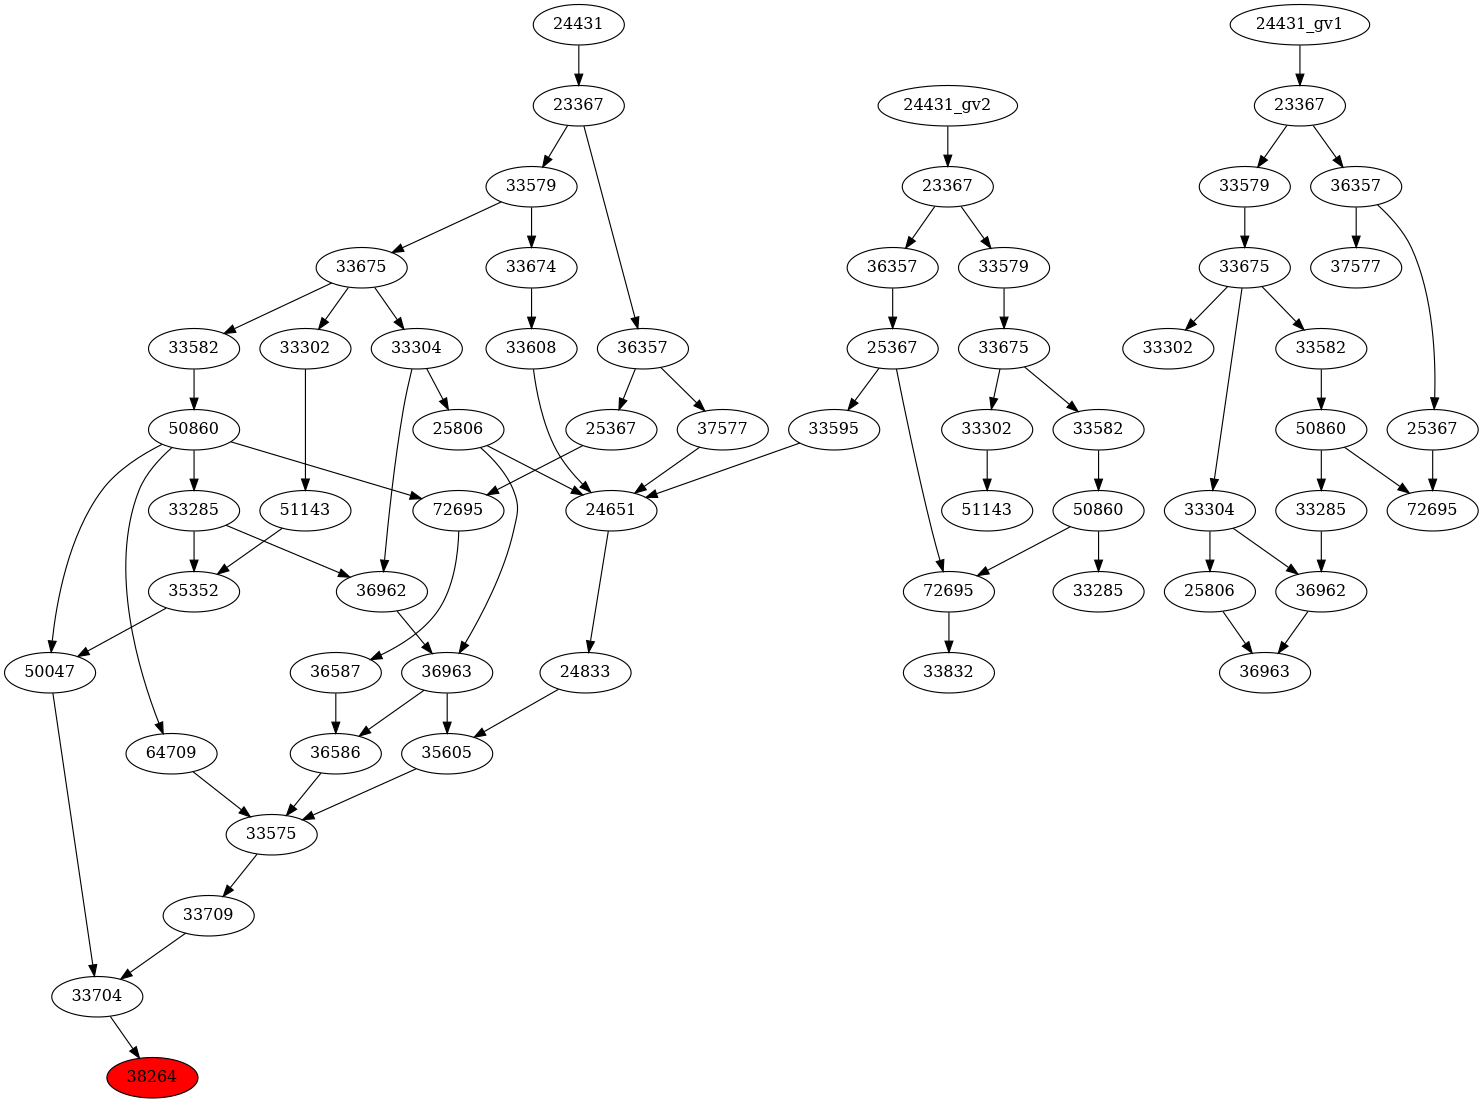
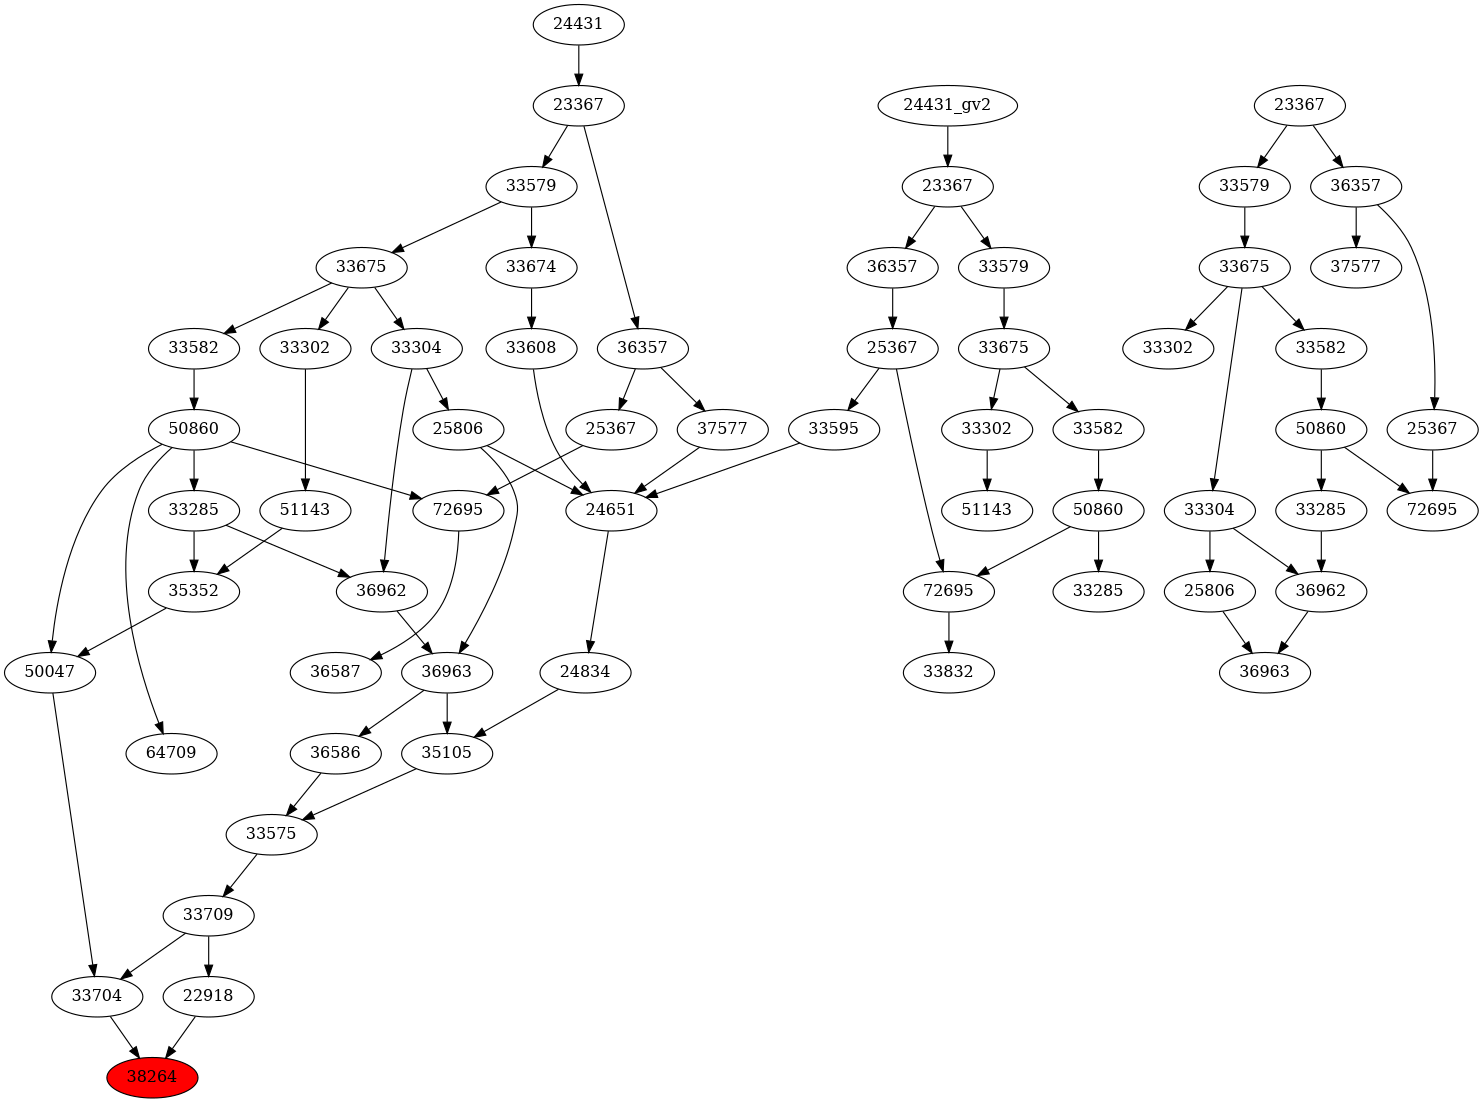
(1300, 25) -> none
(586, 673) -> (586, 673)
(336, 708) -> none
(447, 754) -> (447, 754)
(217, 791) -> none
none -> (209, 997)
